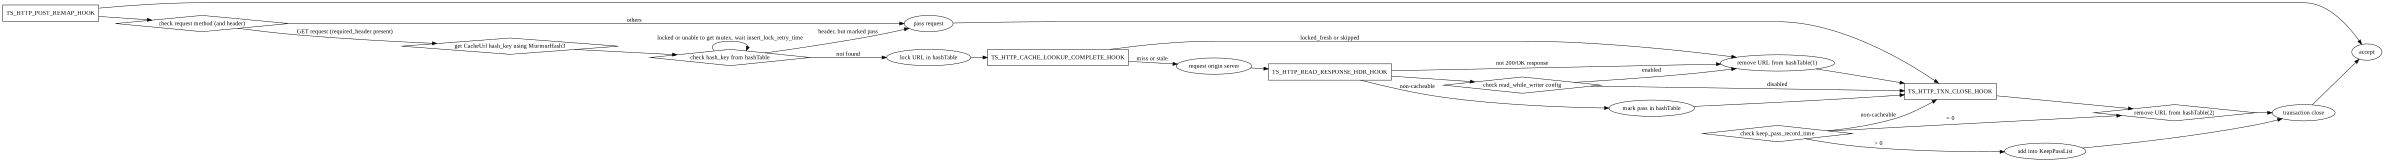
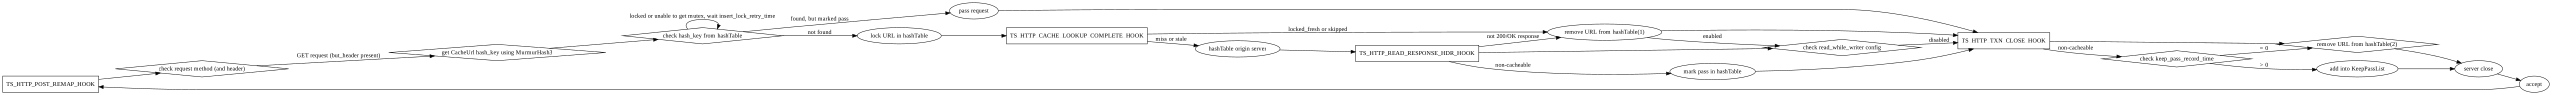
(1236, 3) -> (1312, 90)
(594, 24) -> none
(345, 31) -> (339, 55)
(848, 31) -> (820, 19)
(1214, 66) -> (1238, 49)
(1653, 77) -> (1711, 43)
(2304, 113) -> (2479, 69)
(1882, 122) -> (2080, 54)
